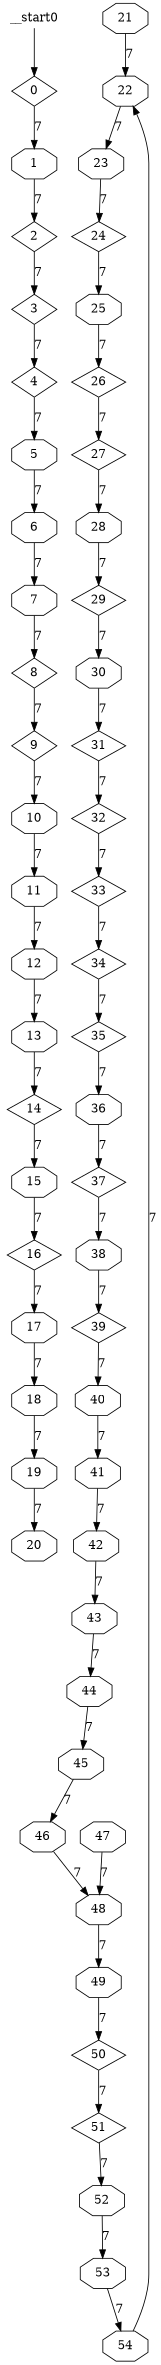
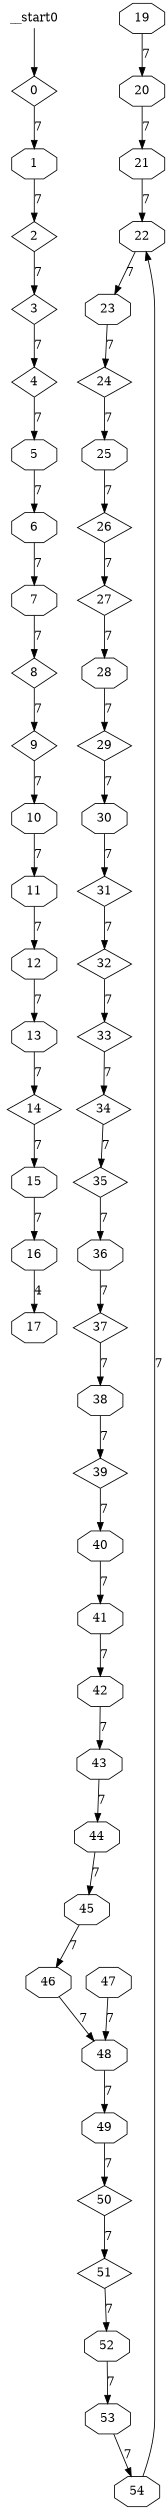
none -> (142, 123)
(34, 1255) -> (34, 1255)
(38, 1291) -> (38, 1291)
(34, 1400) -> none
